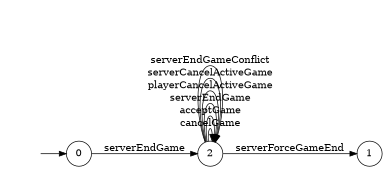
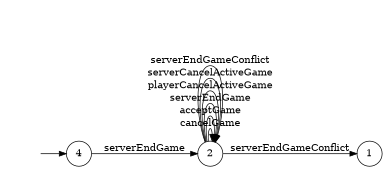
(290, 148) -> (290, 148)
(79, 154) -> (79, 154)
